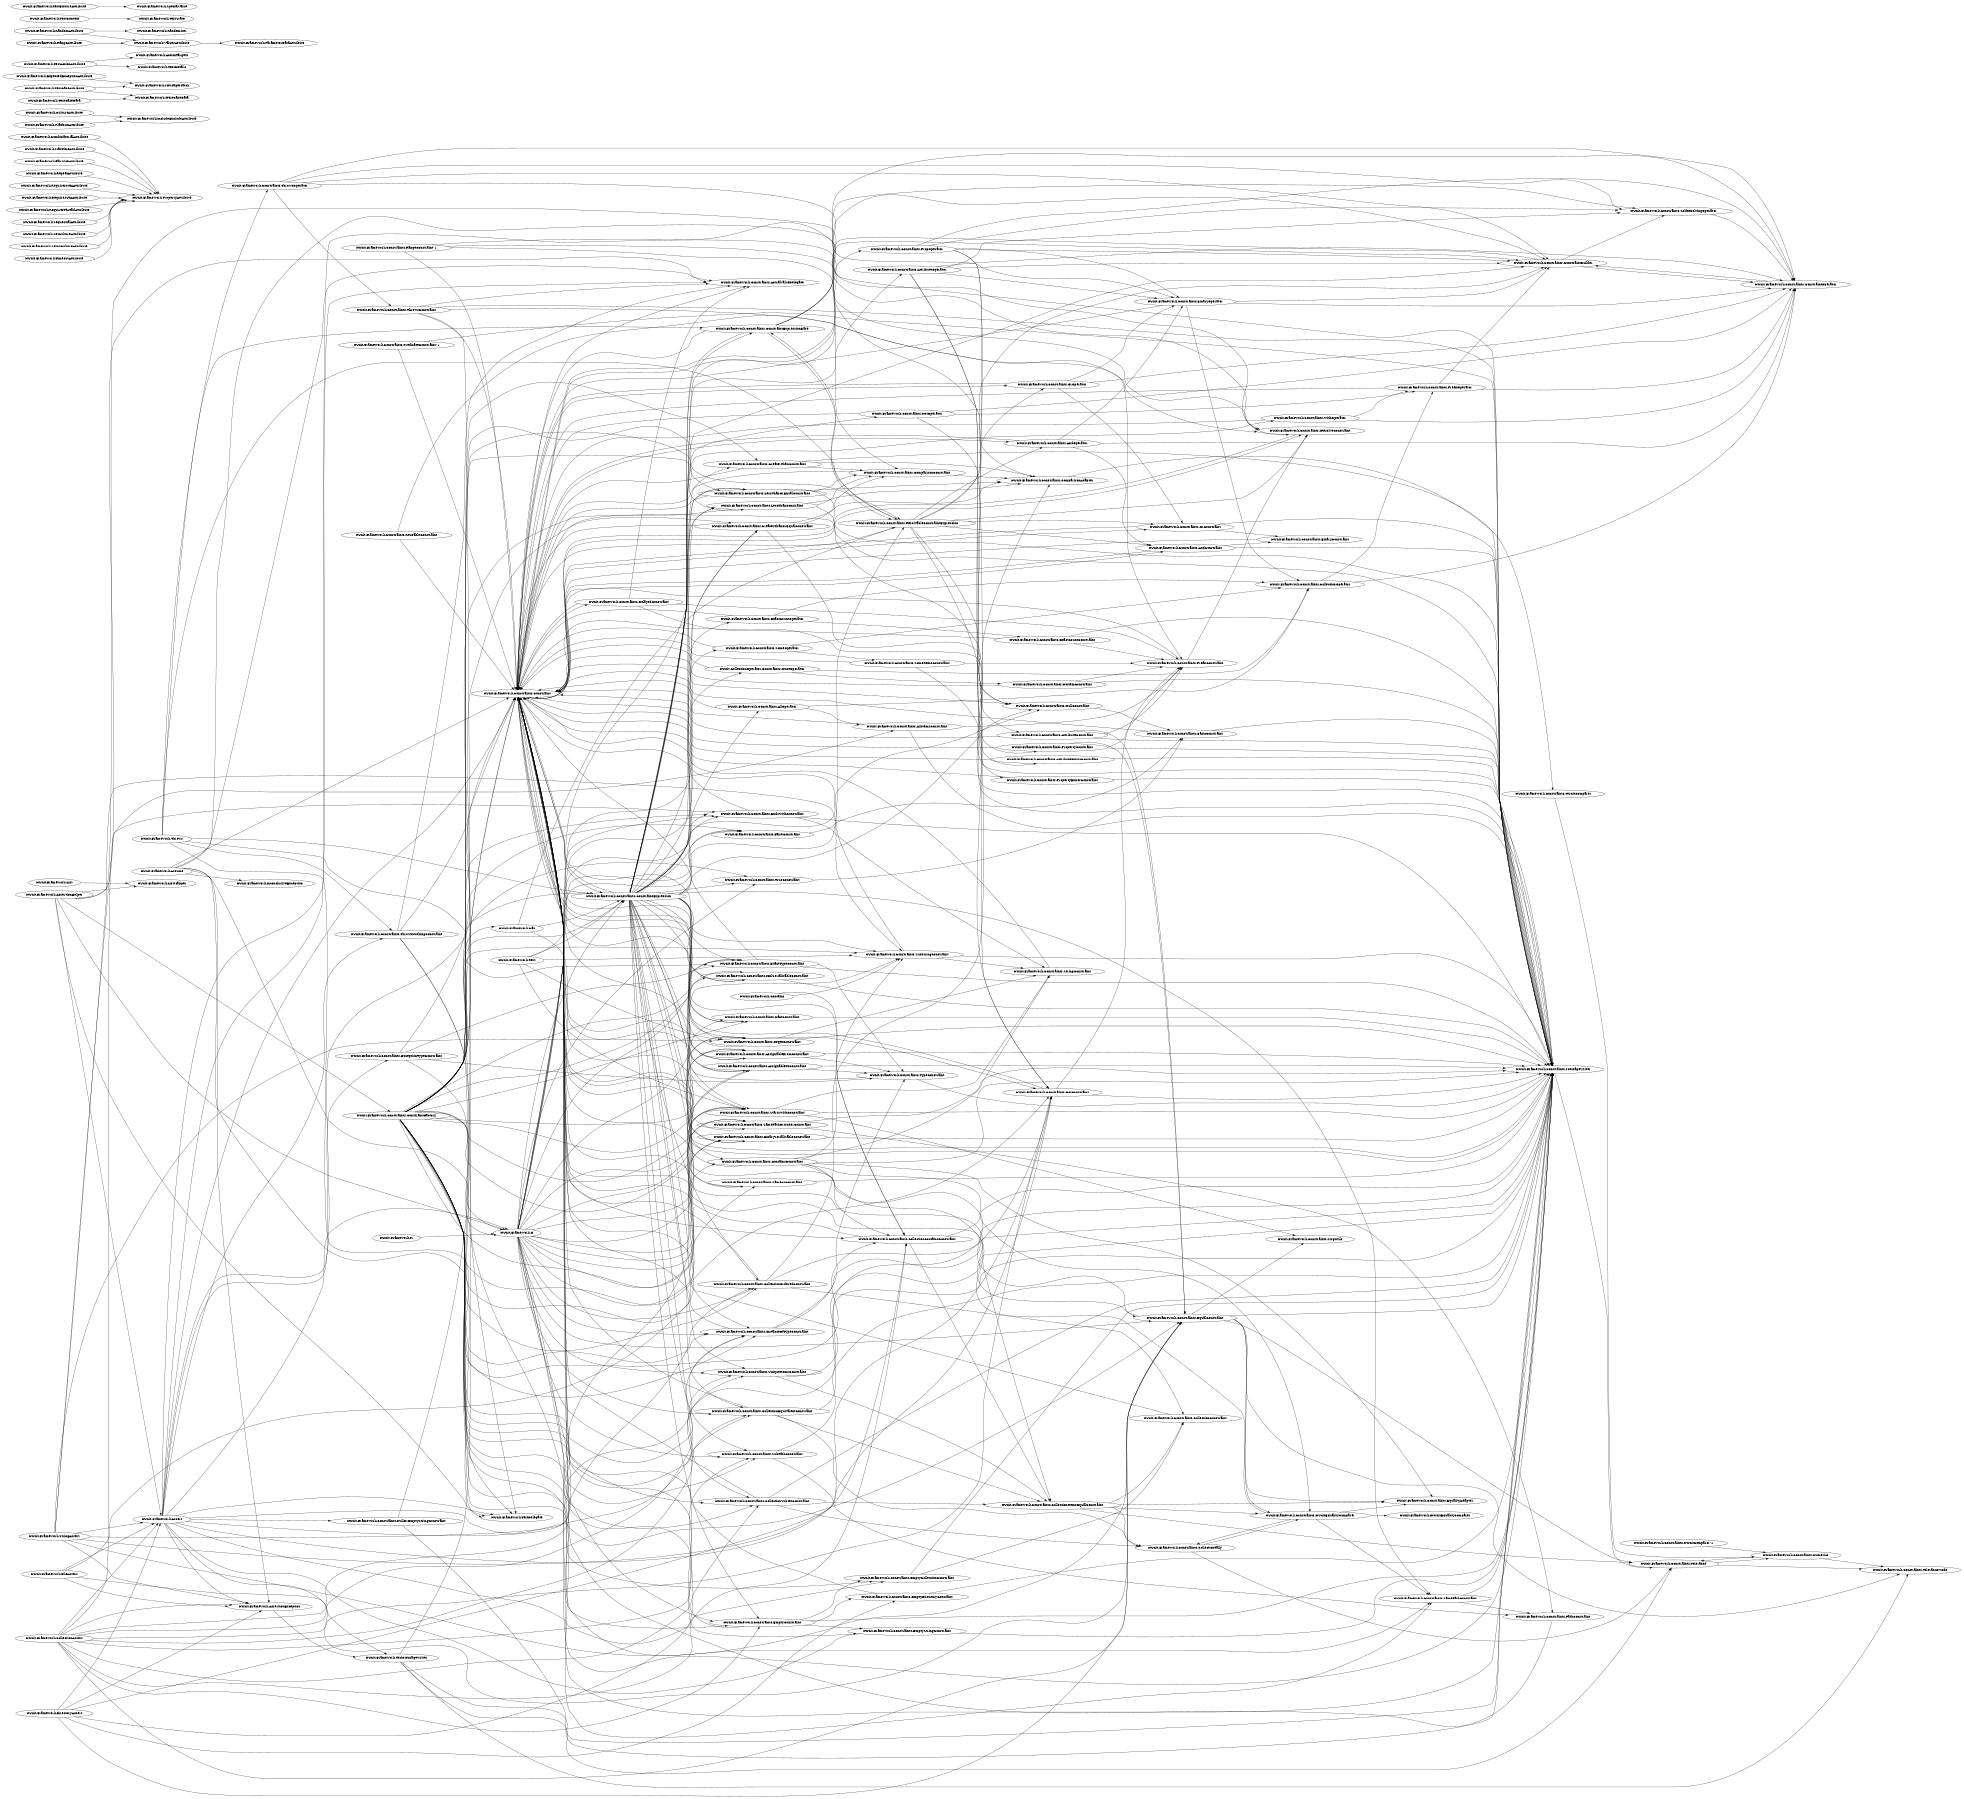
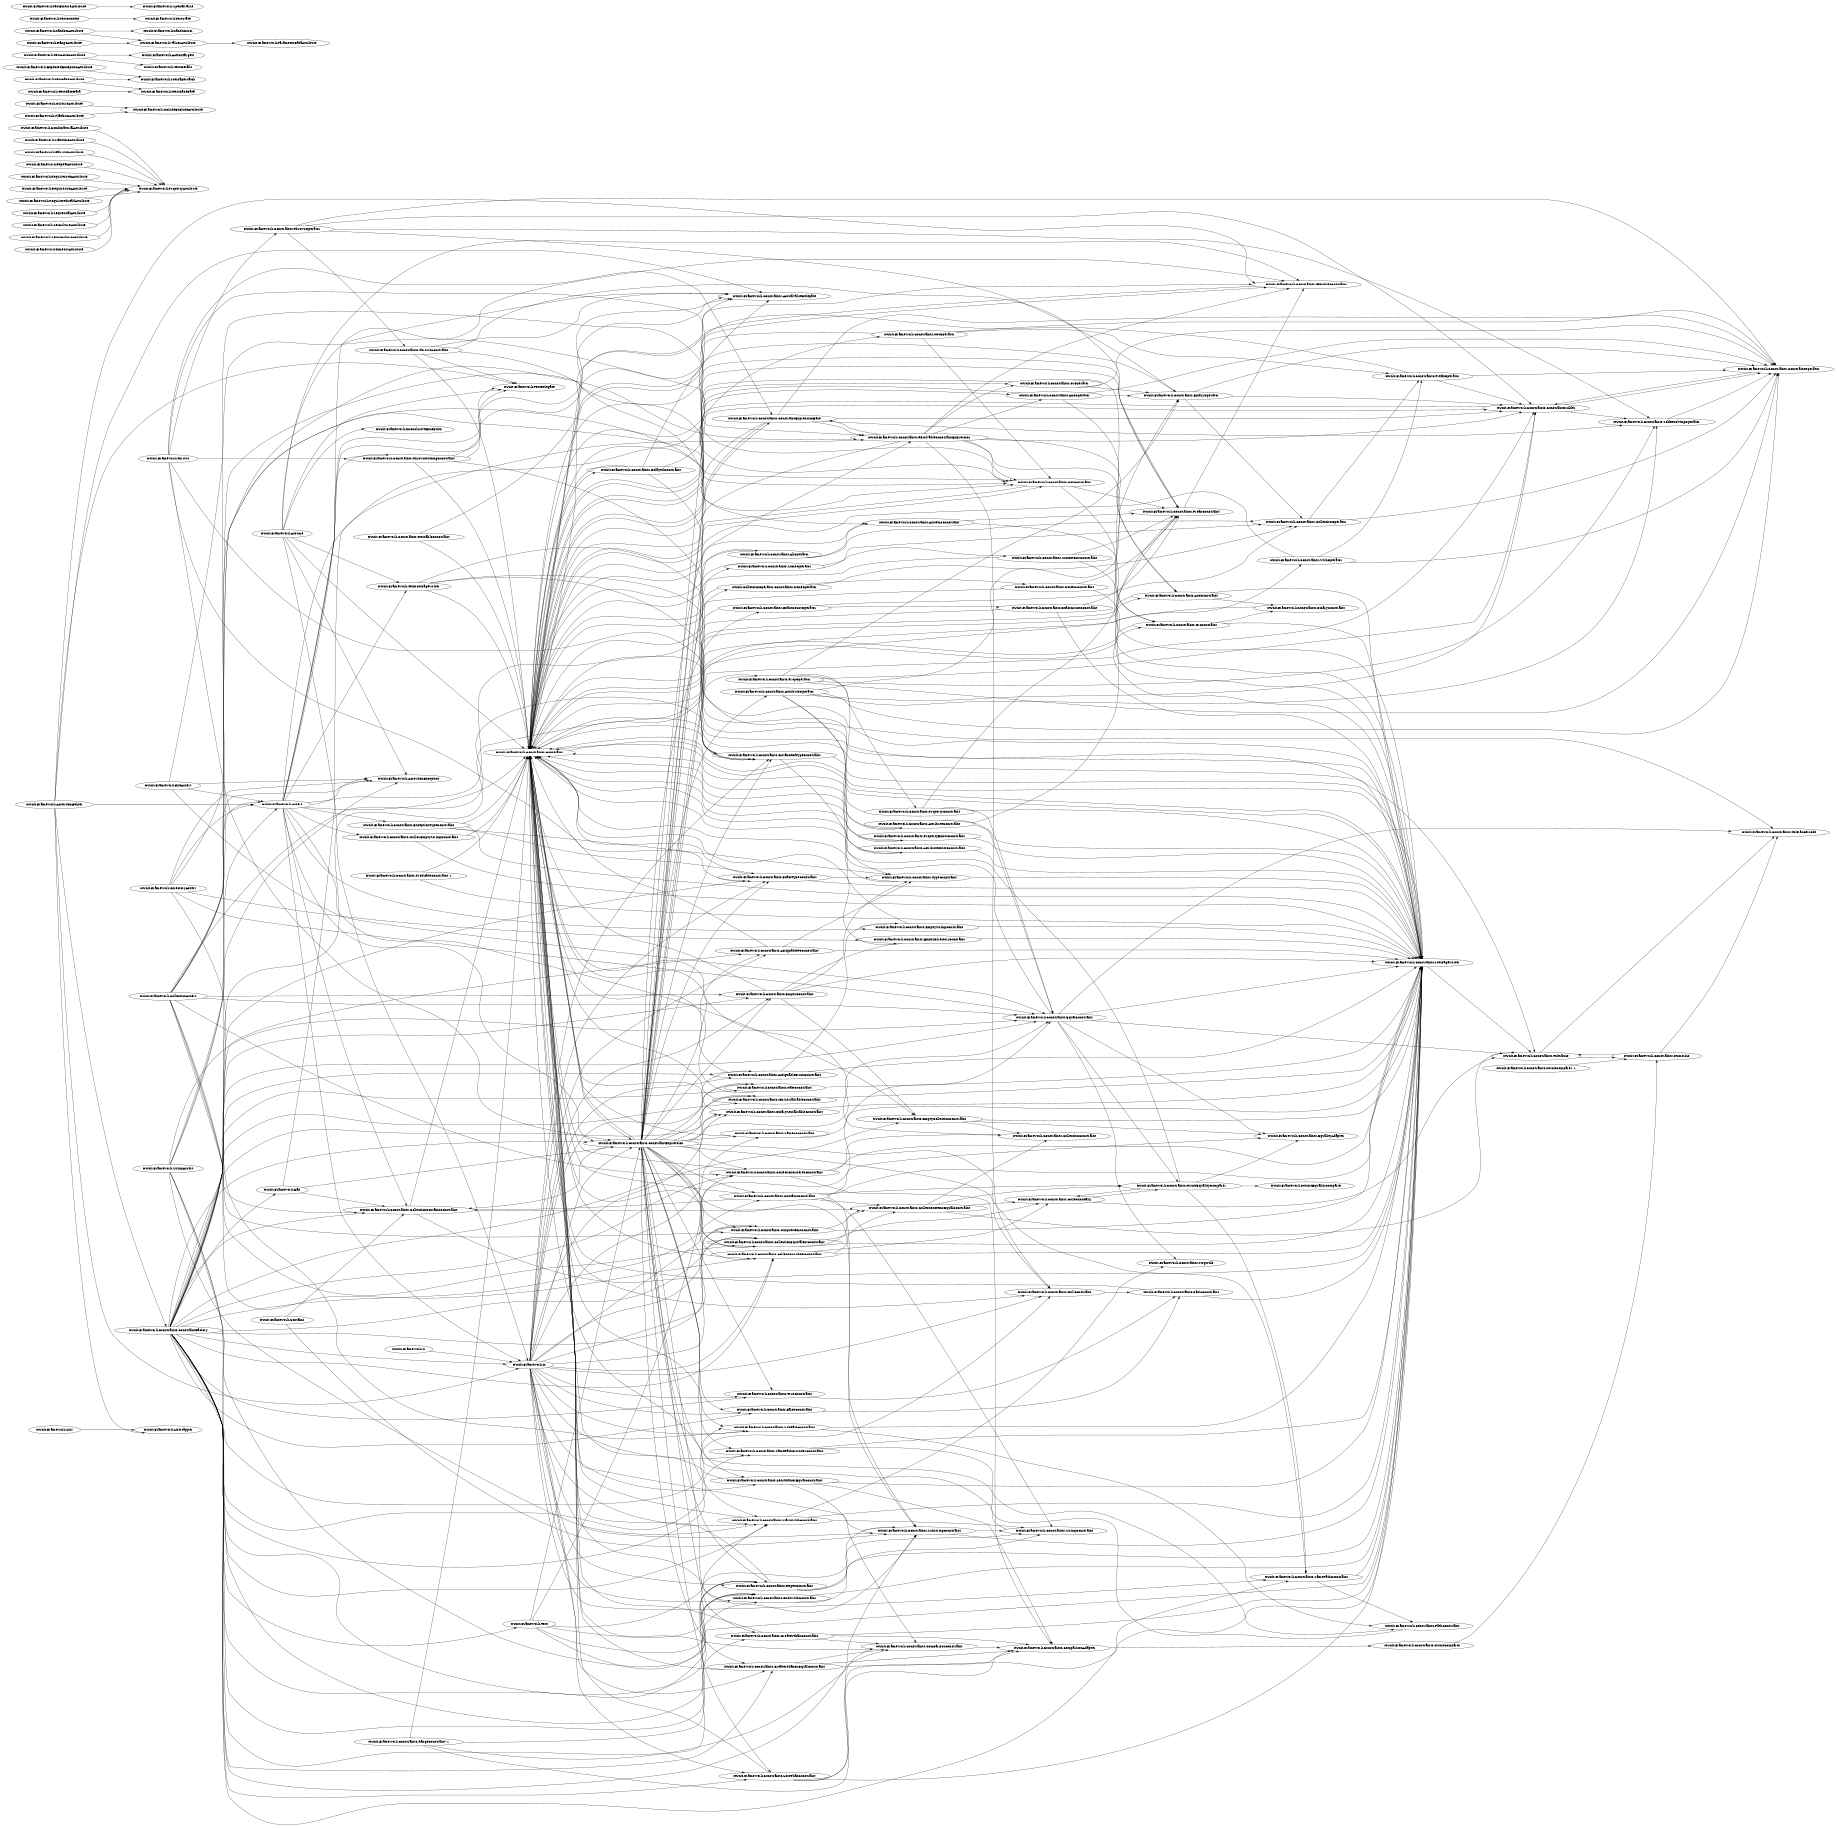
(481, 449) -> (240, 1601)
(624, 1285) -> (651, 1372)
(1245, 1504) -> (1115, 1128)
(310, 1640) -> (344, 560)
